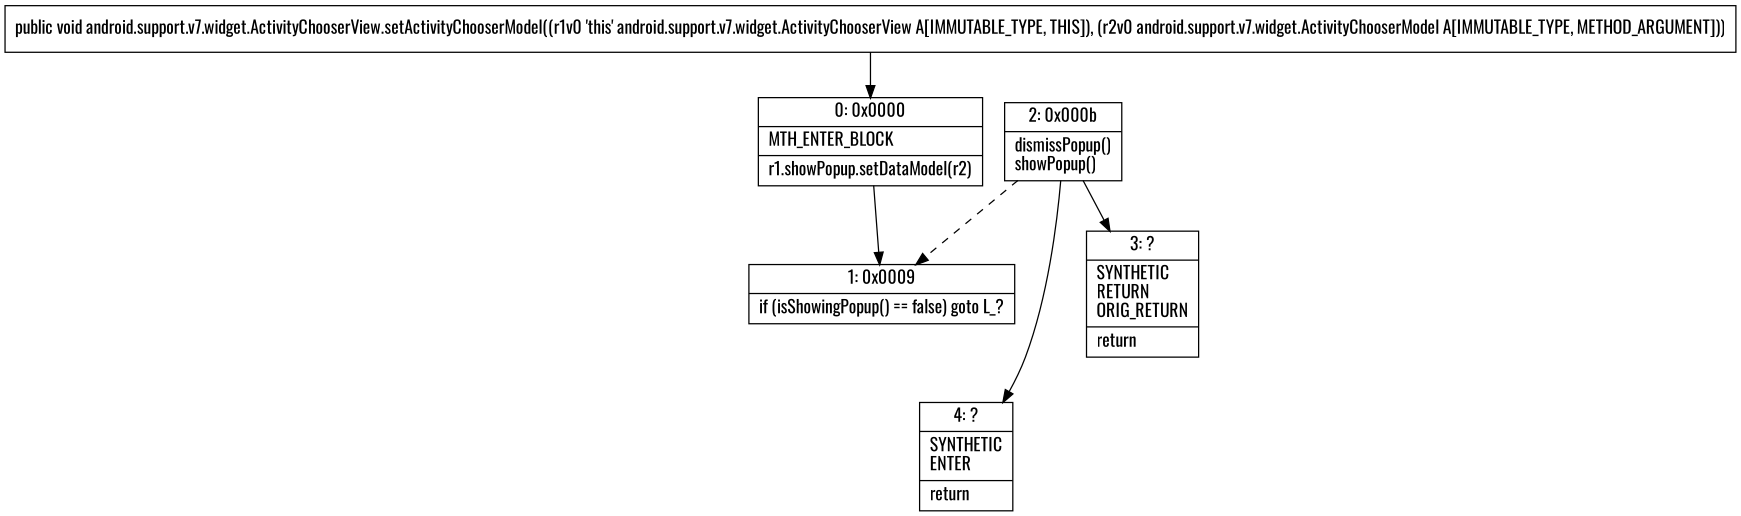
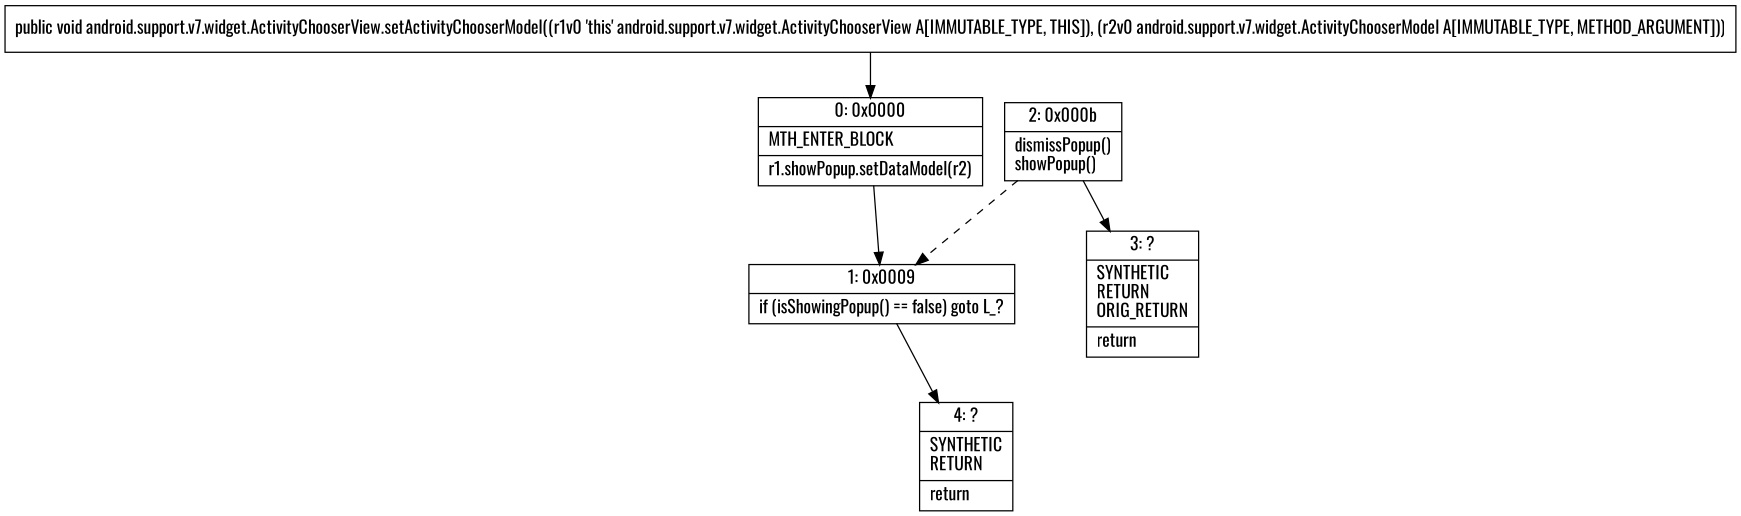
(1045, 289) -> (915, 357)
(951, 465) -> (957, 465)
